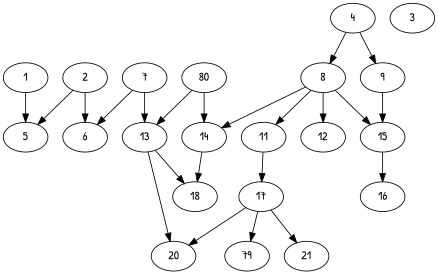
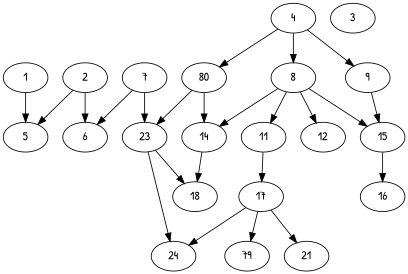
none -> (252, 46)
(145, 137) -> (145, 137)
(174, 256) -> (174, 256)
